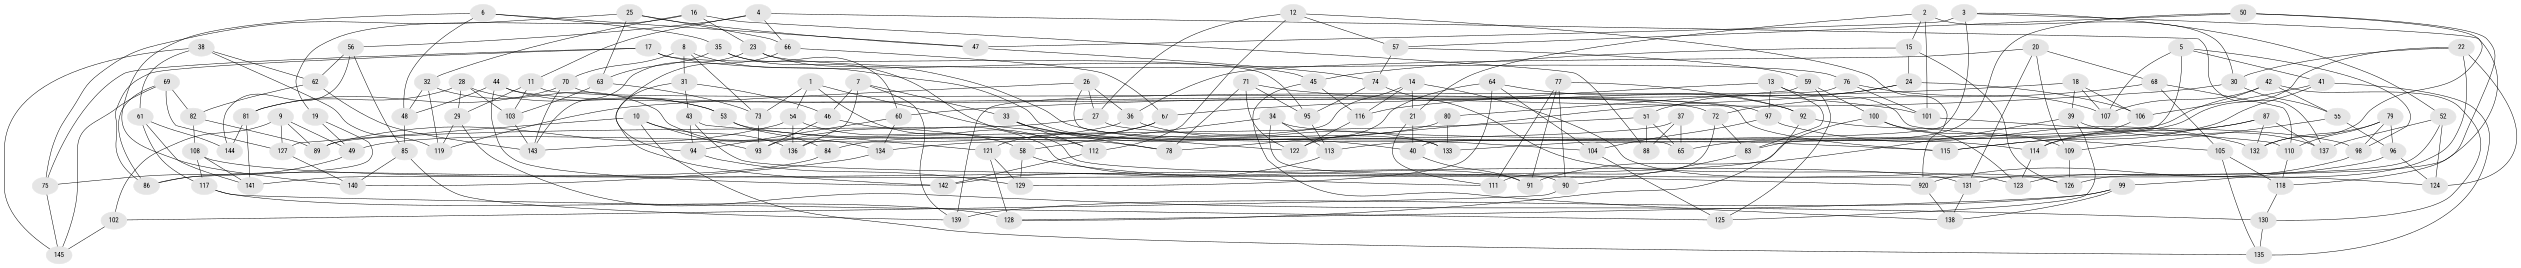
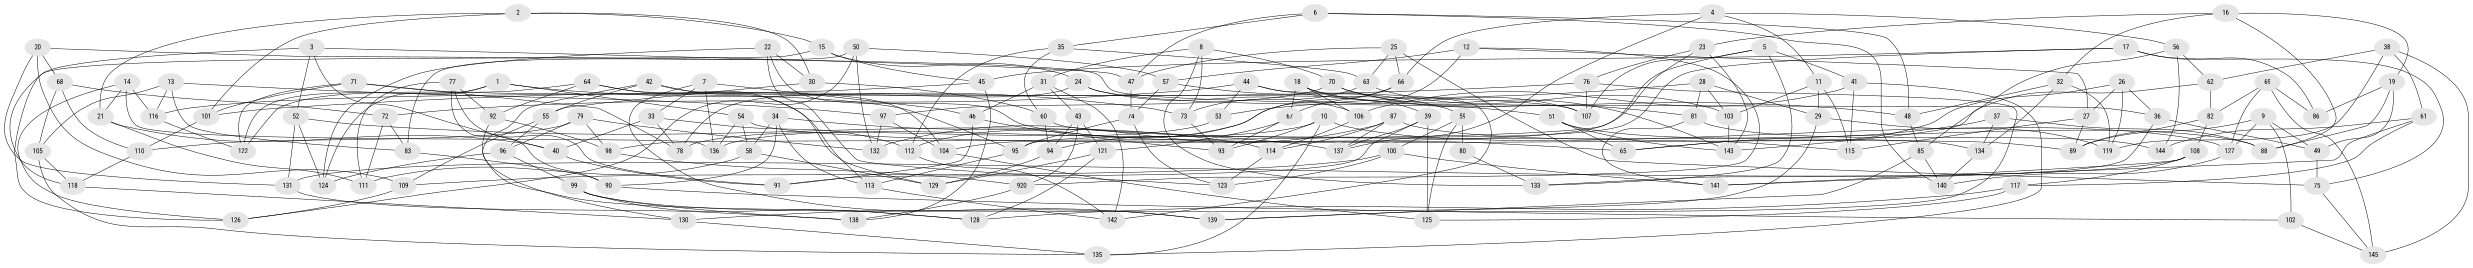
none -> (2342, 132)
(828, 151) -> none
